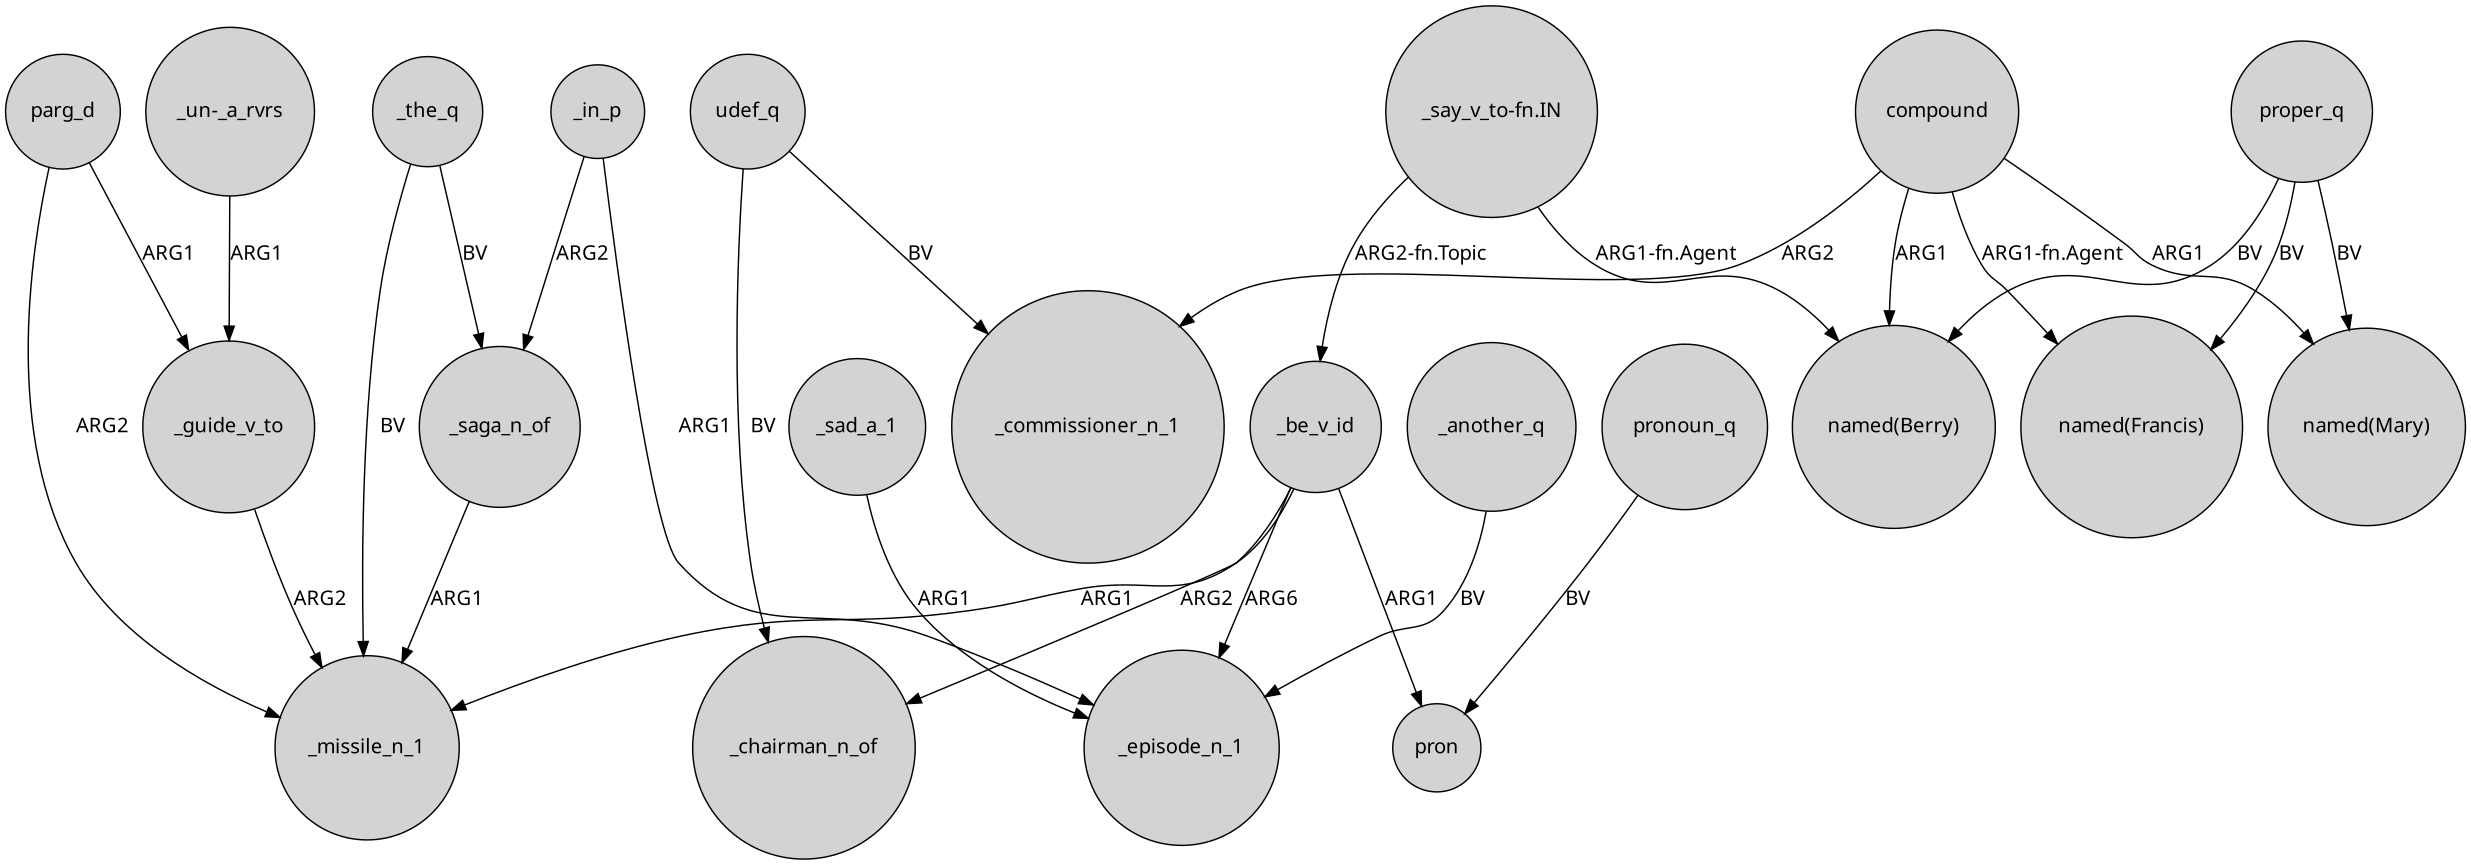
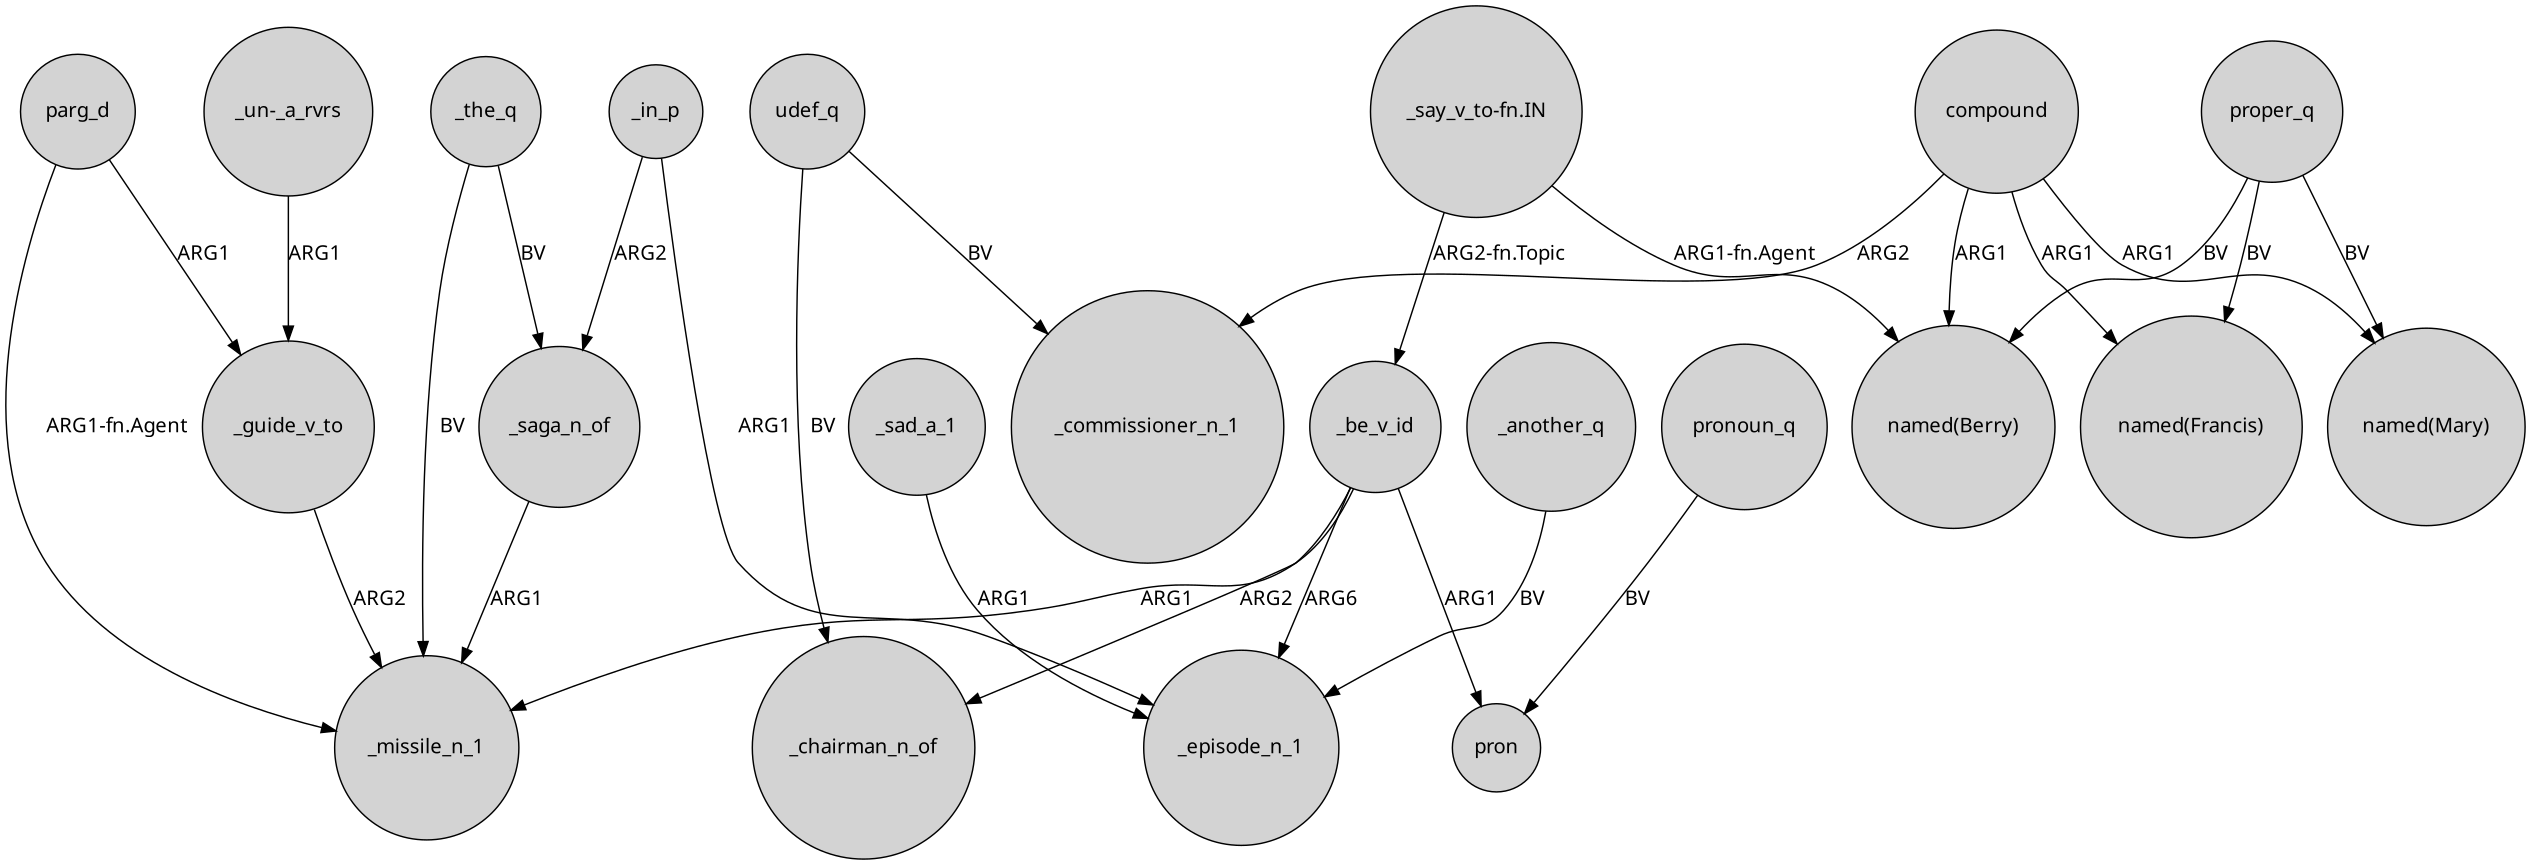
(2053, 254) -> (2068, 254)
(103, 427) -> (118, 427)
